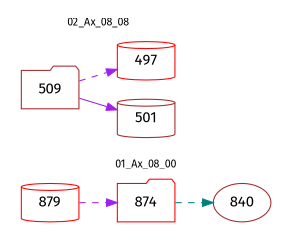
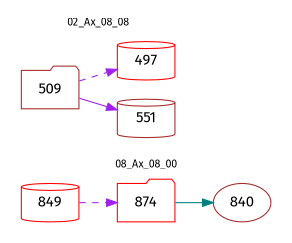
(146, 118) -> (146, 118)
(146, 165) -> (146, 165)
(50, 203) -> (50, 203)
(189, 203) -> (189, 203)
